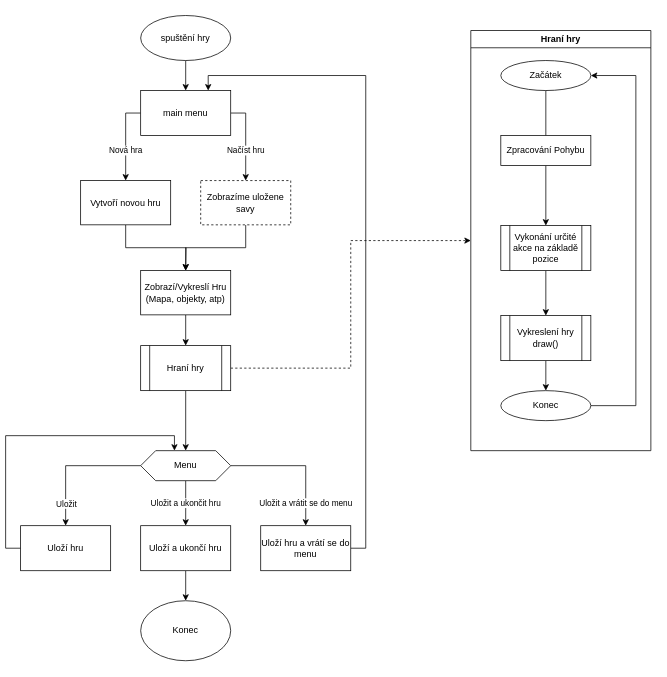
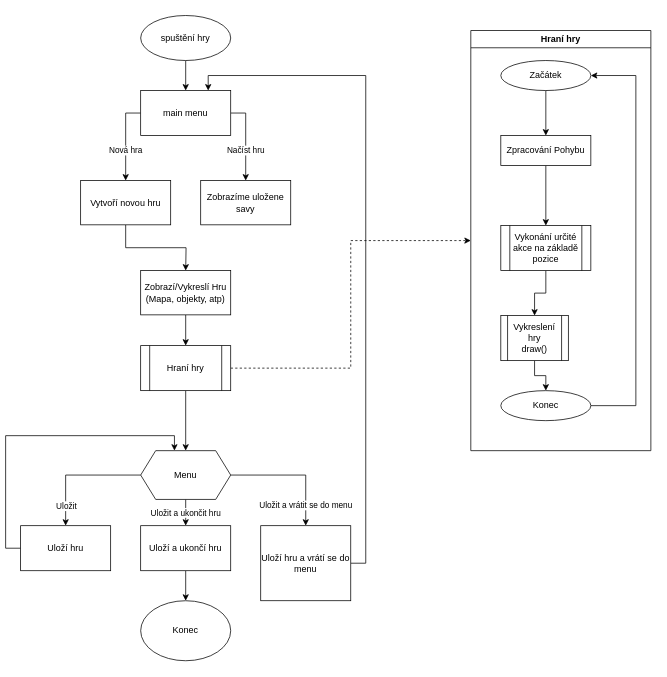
(546, 131) -> (546, 129)
(246, 203) -> (246, 203)
(228, 248) -> none
(546, 338) -> (534, 338)
(186, 465) -> (186, 475)
(306, 548) -> (306, 563)
